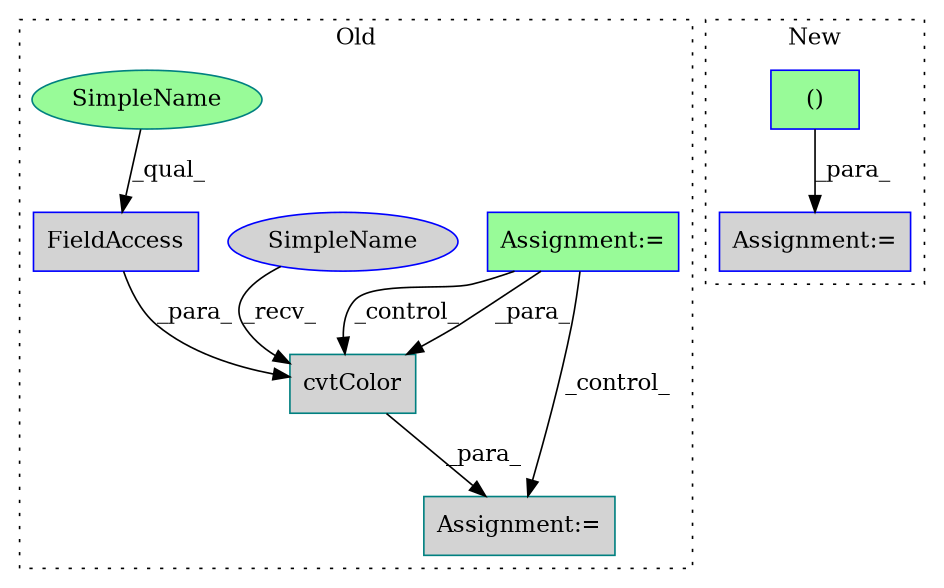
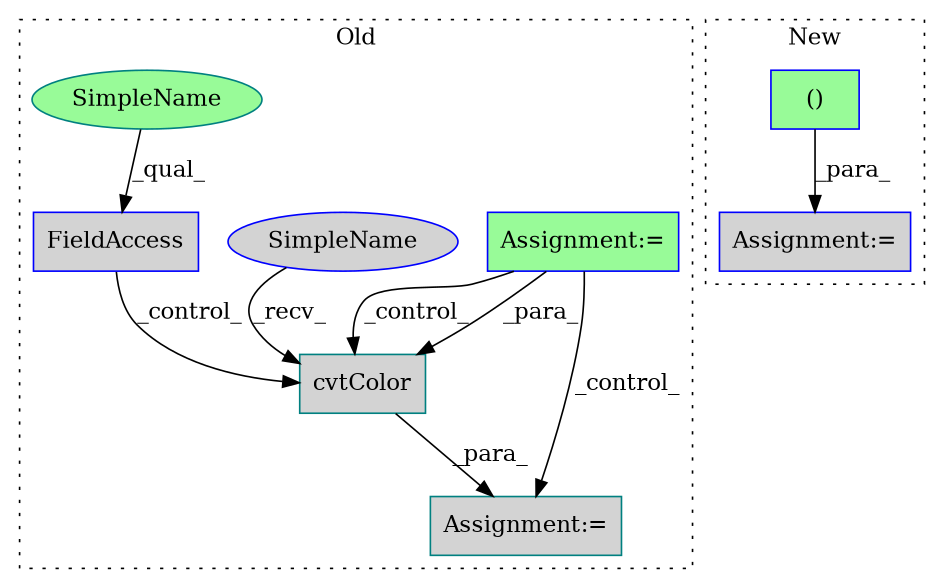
(194, 313) -> (189, 313)
